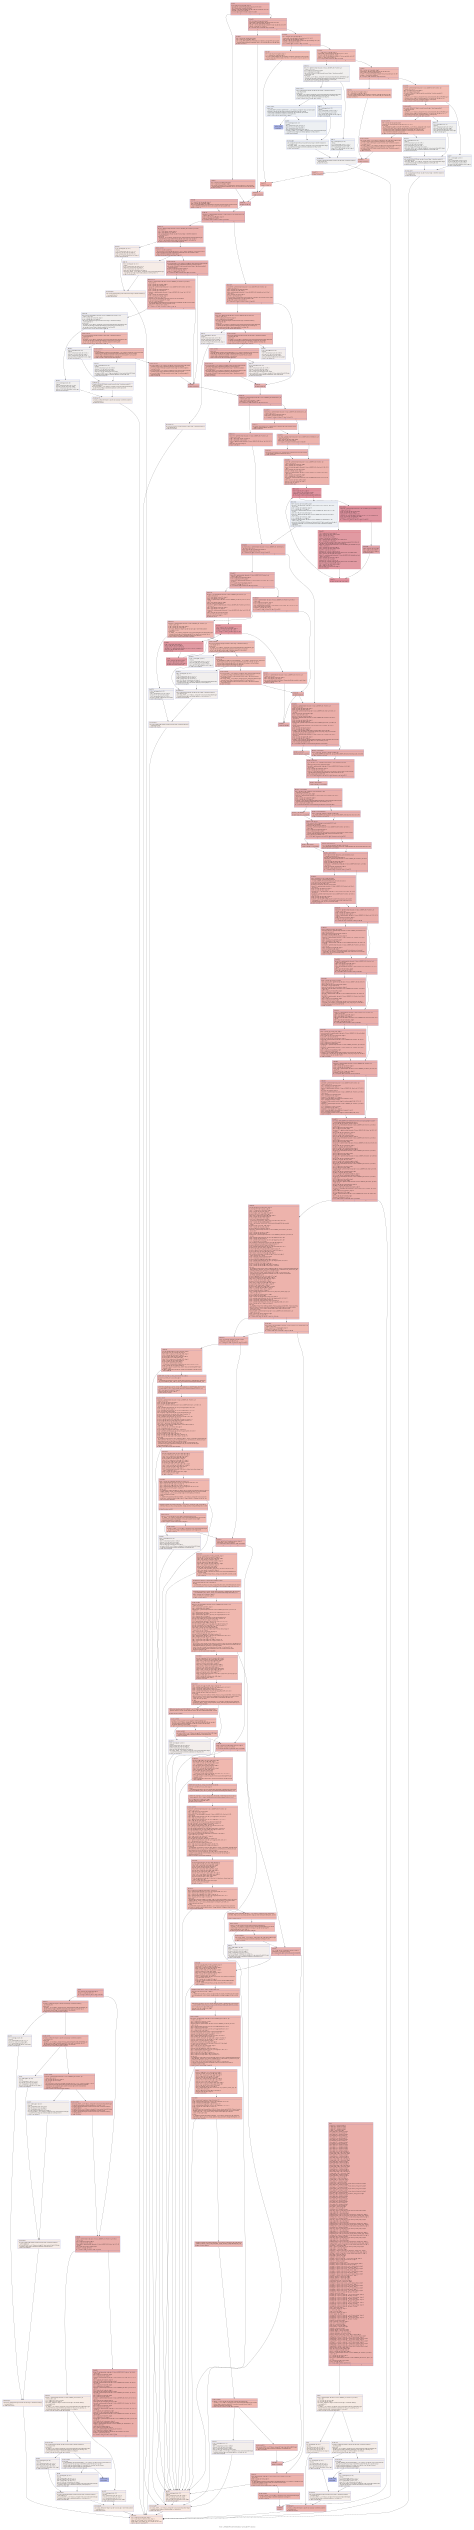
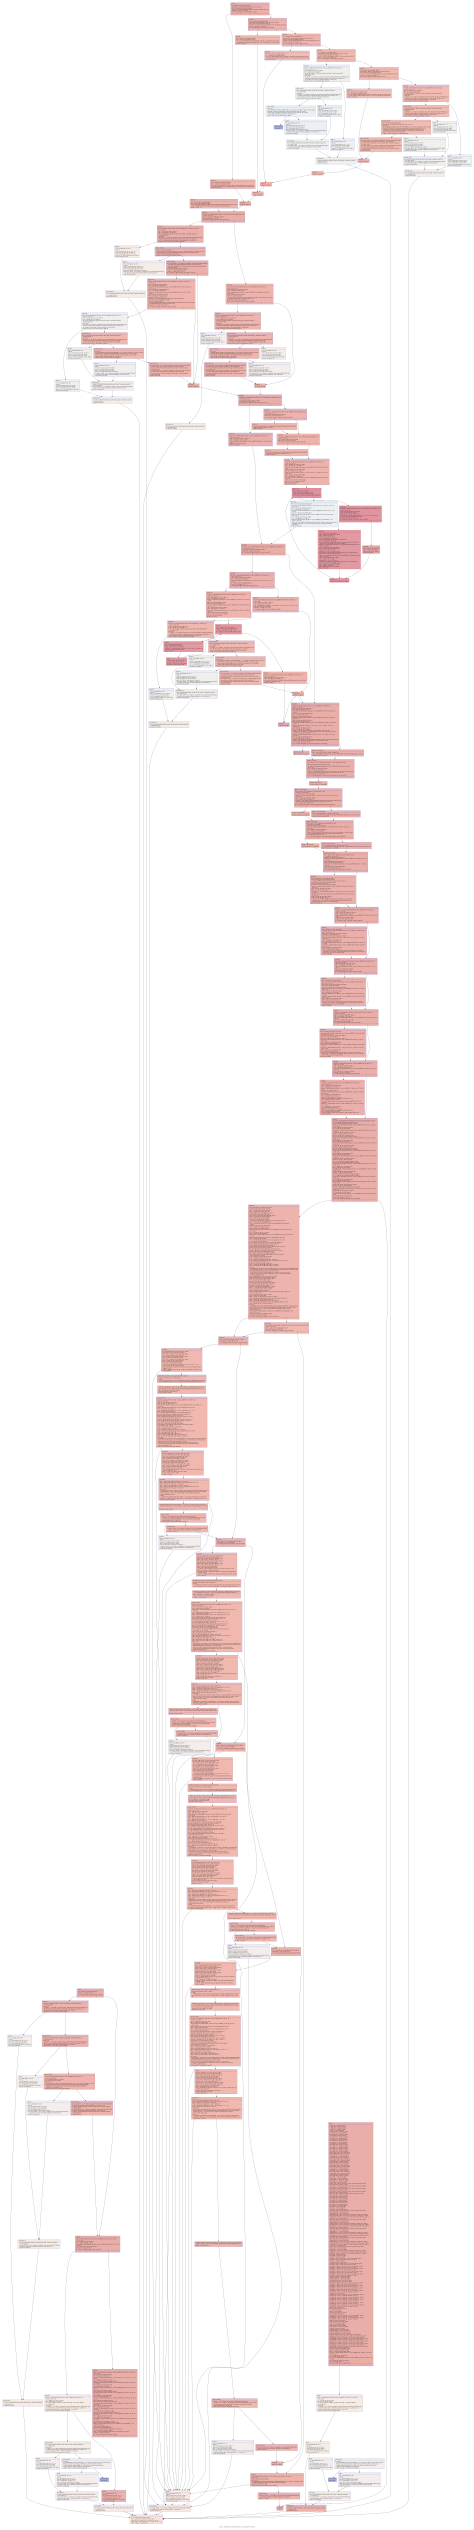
(354, 2447) -> none
(114, 2496) -> (114, 2496)
